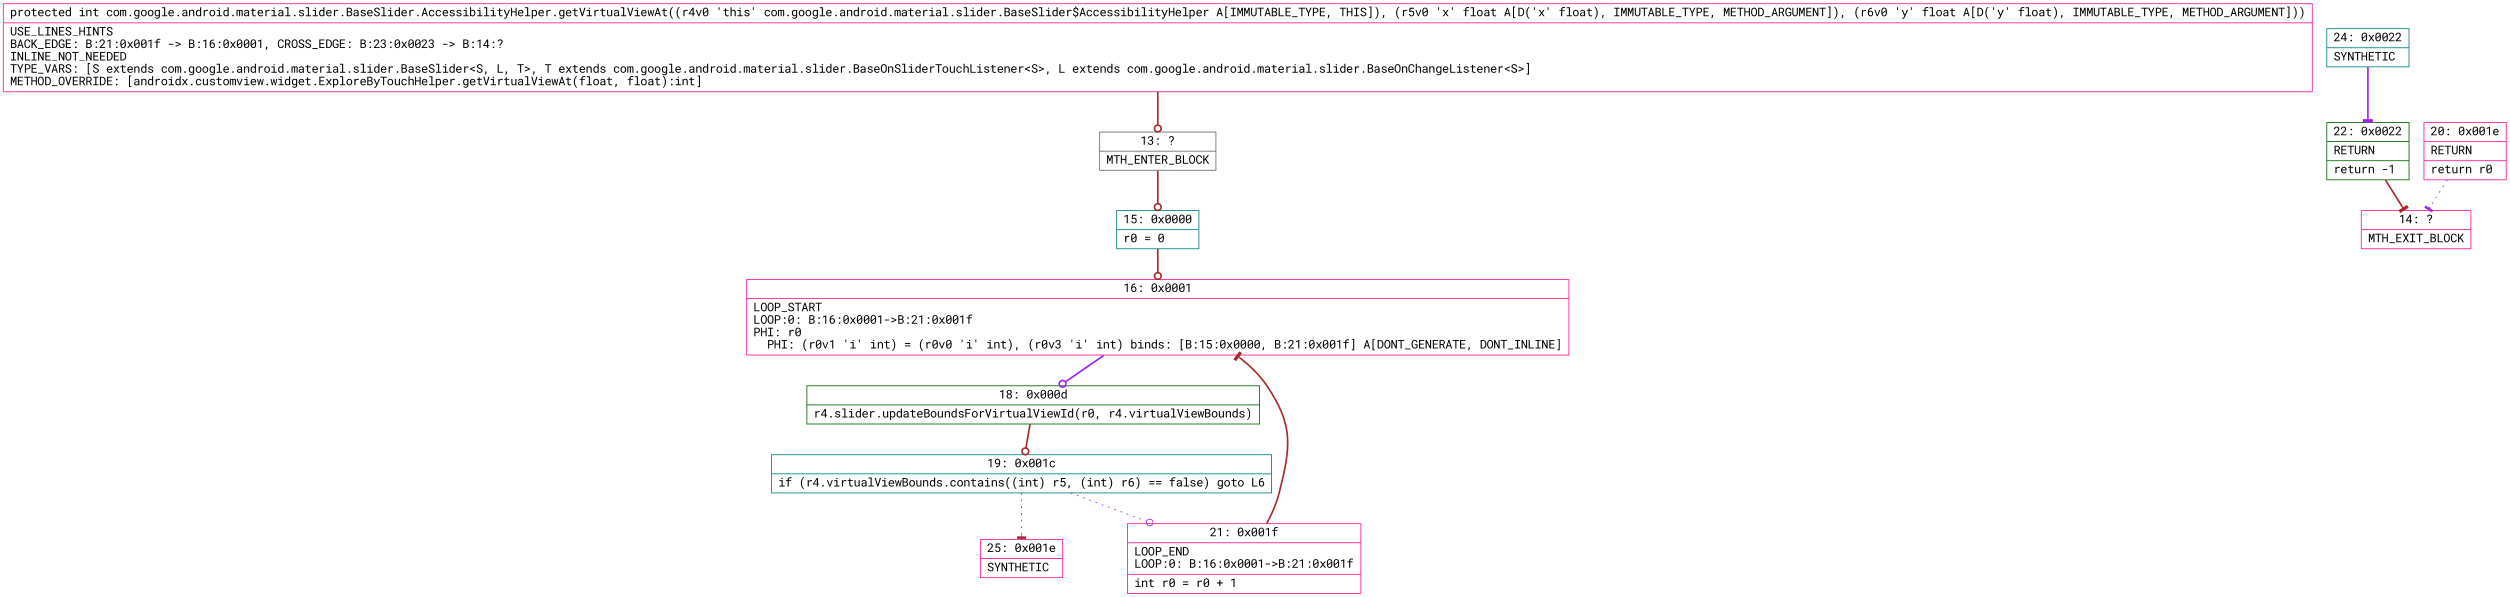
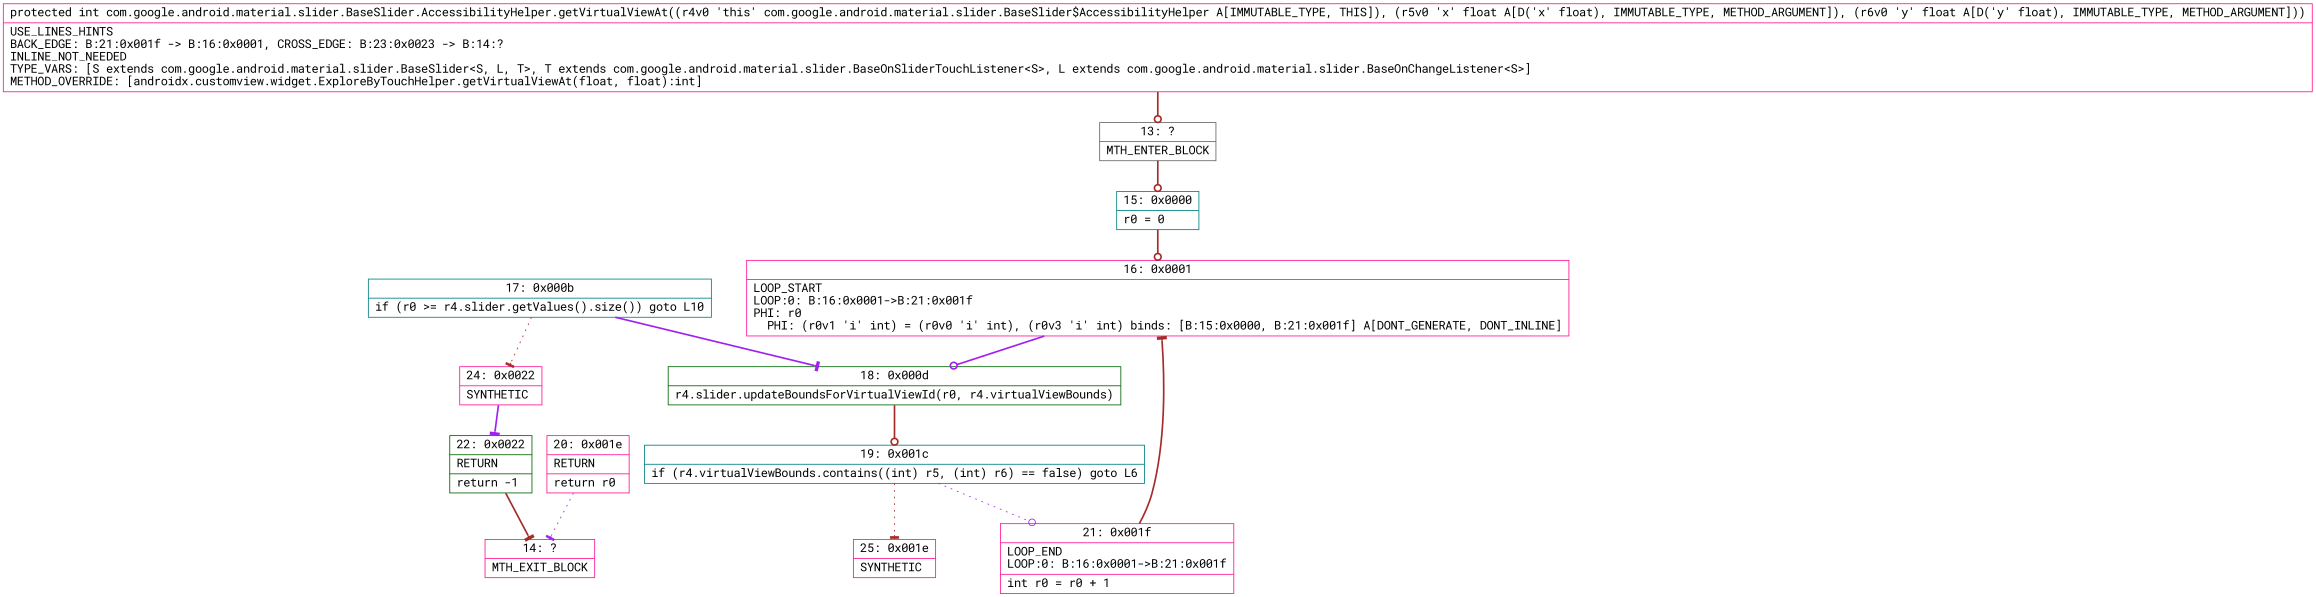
(2368, 48) -> (501, 386)
none -> (540, 298)
